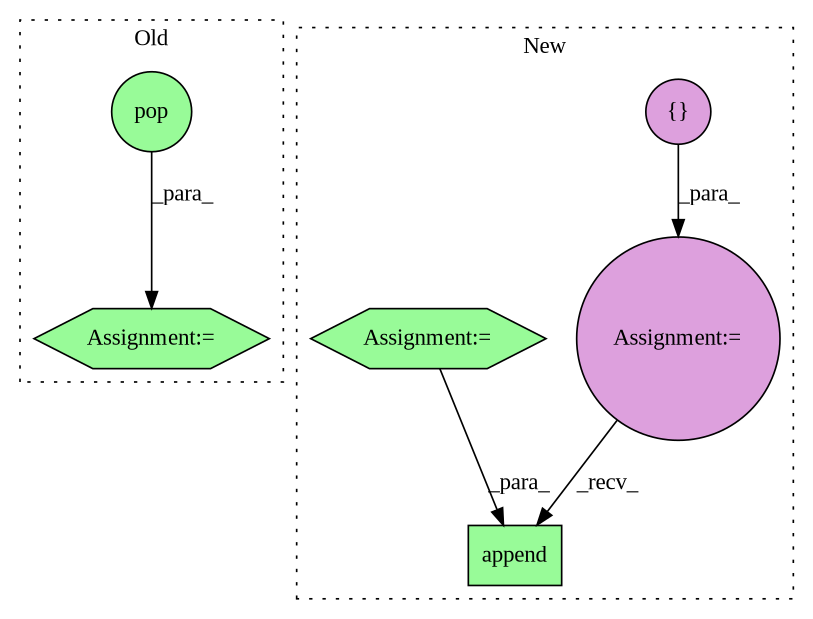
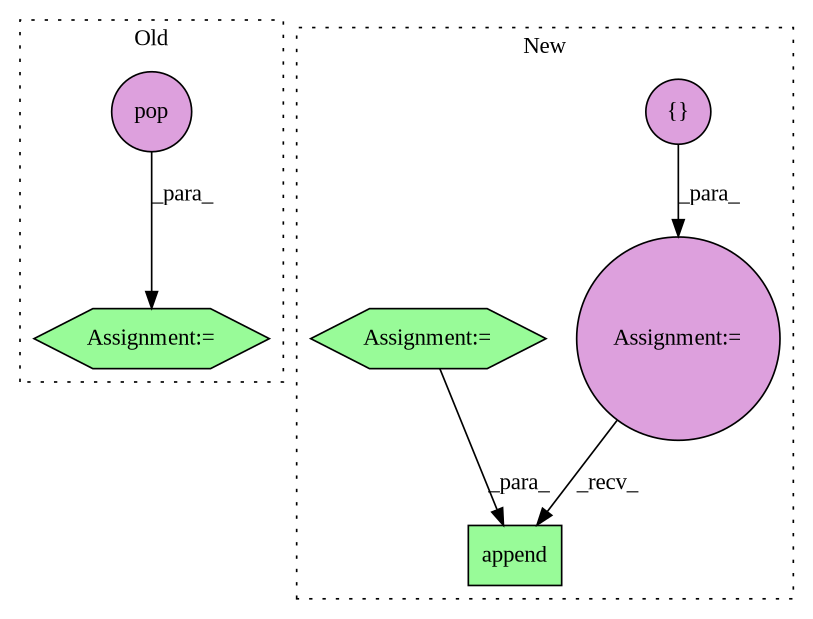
(152, 112) -> (152, 112)
